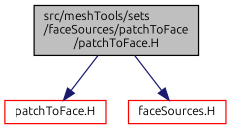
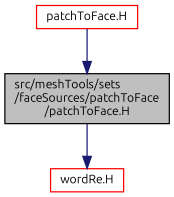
(85, 73) -> (87, 45)
(177, 112) -> (87, 180)
